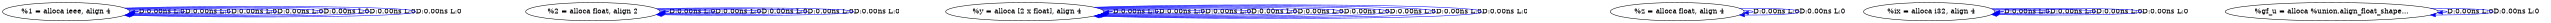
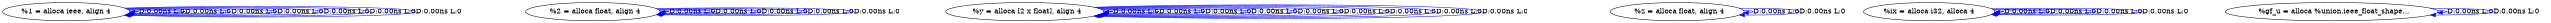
(593, 12) -> (593, 12)
(1929, 12) -> (1929, 12)
(2332, 12) -> (2332, 12)
